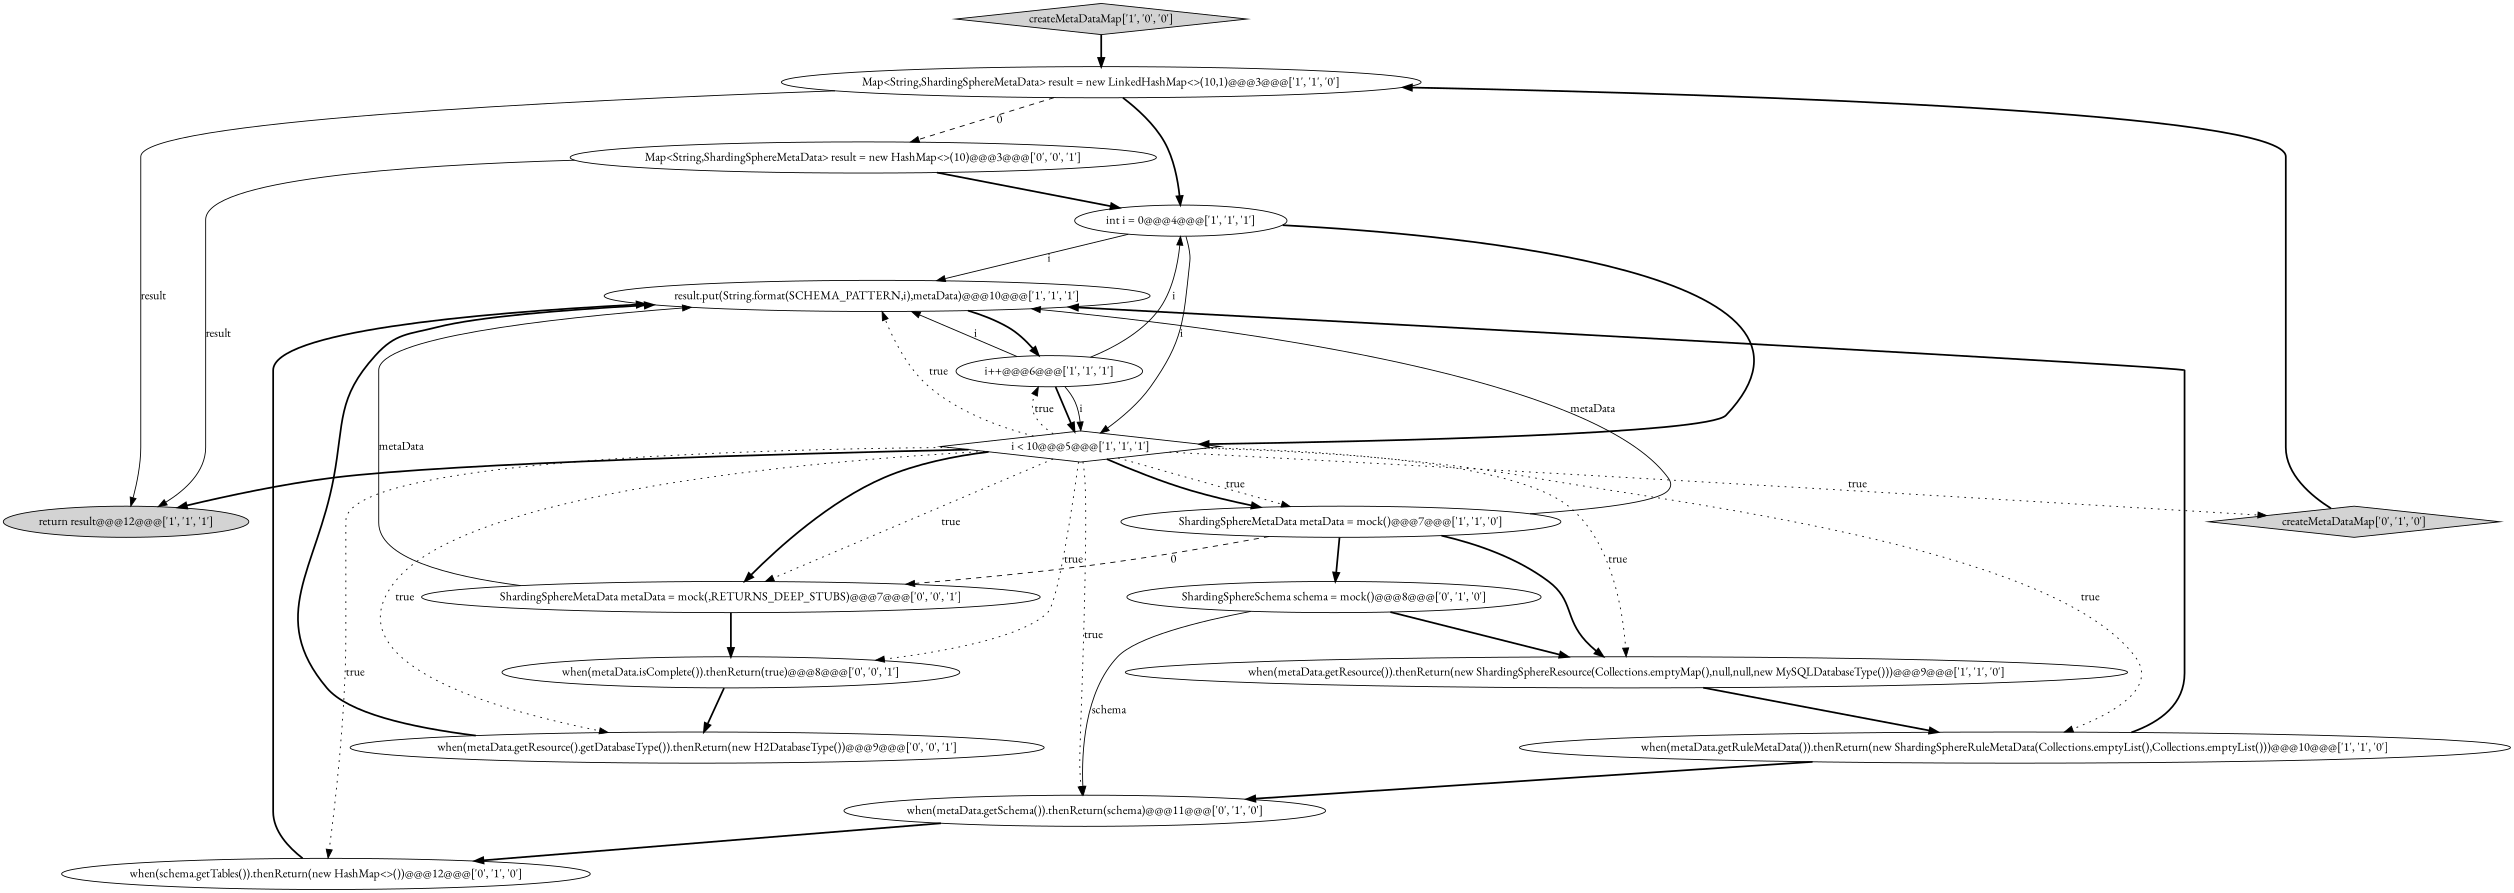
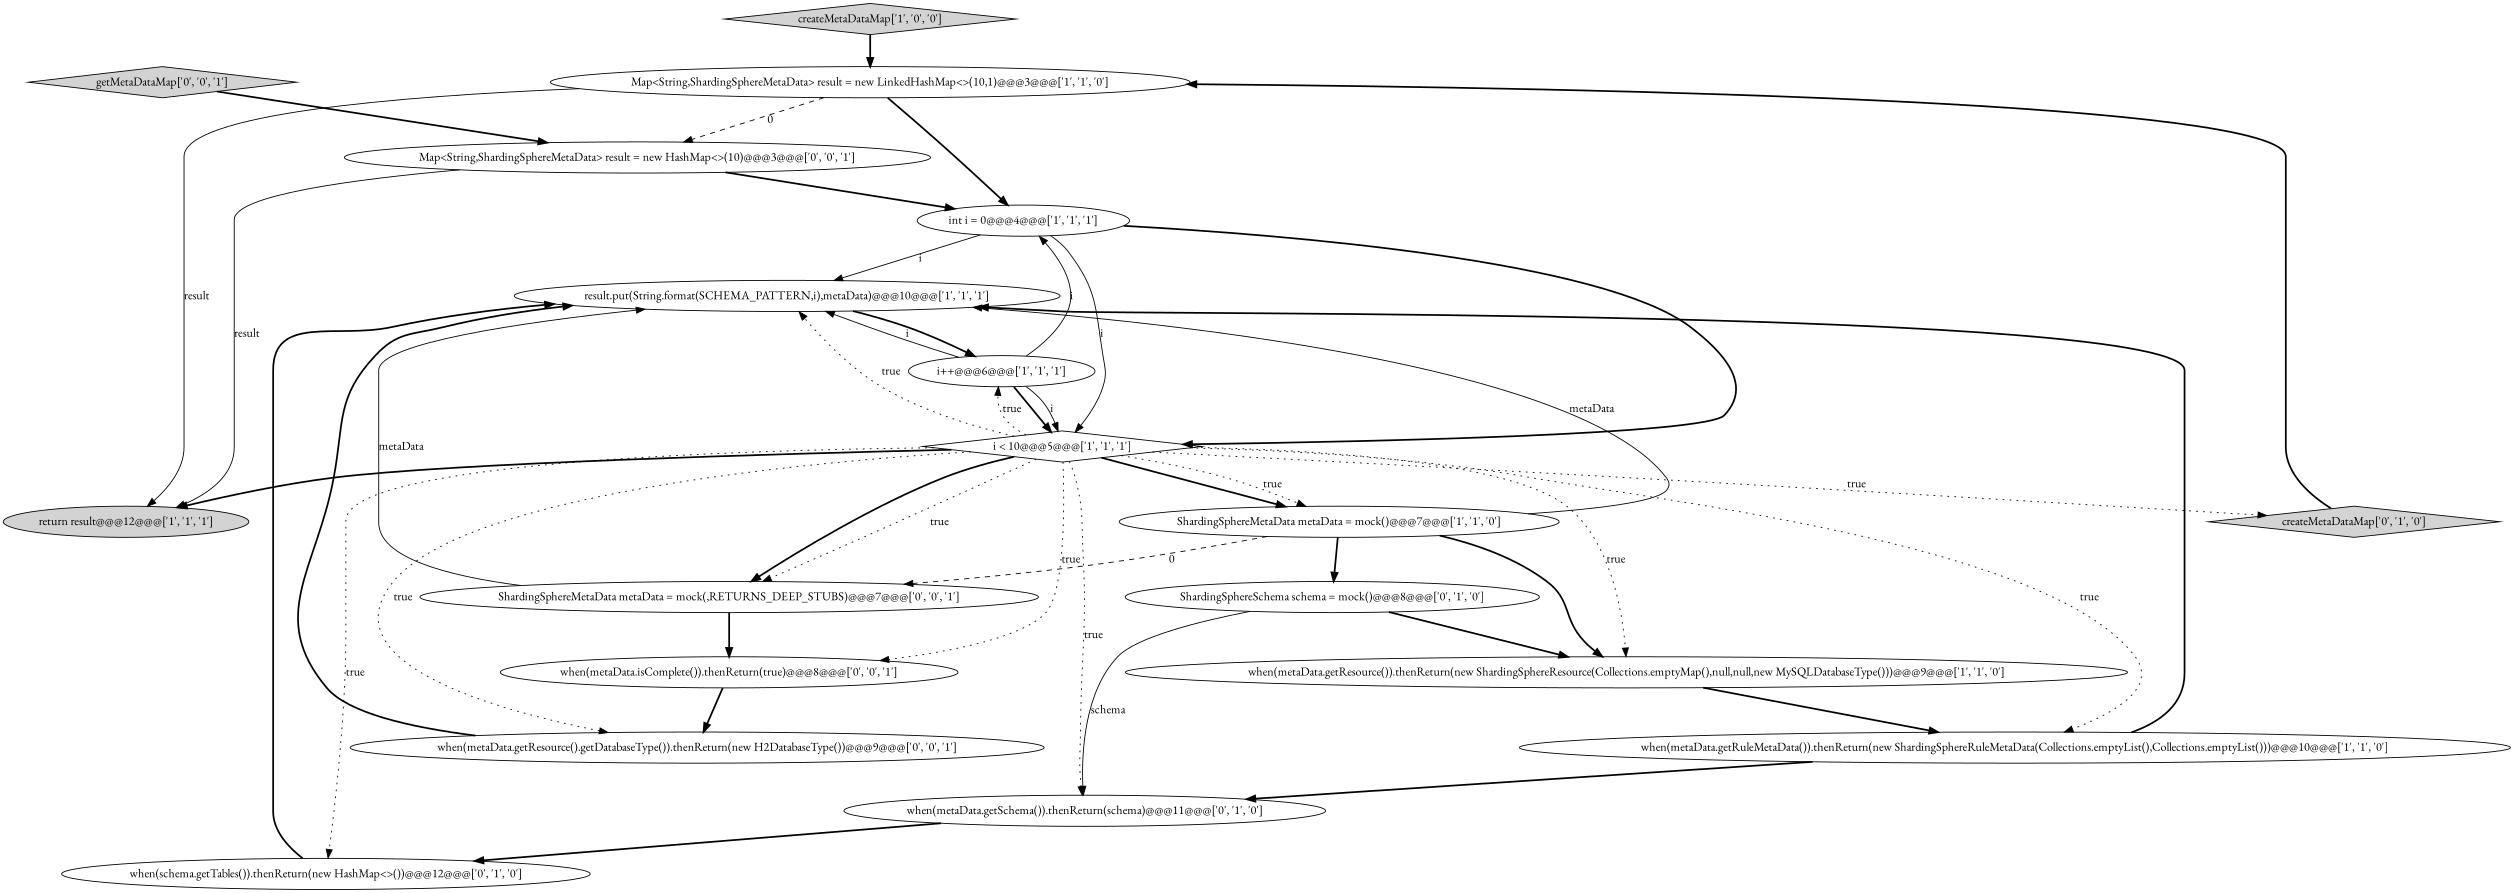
none -> (162, 82)
